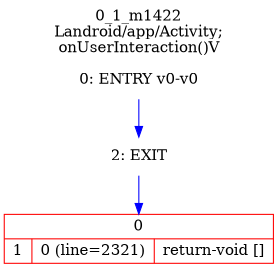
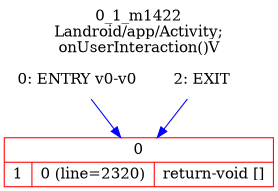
(139, 113) -> (103, 114)
(93, 251) -> (93, 174)
